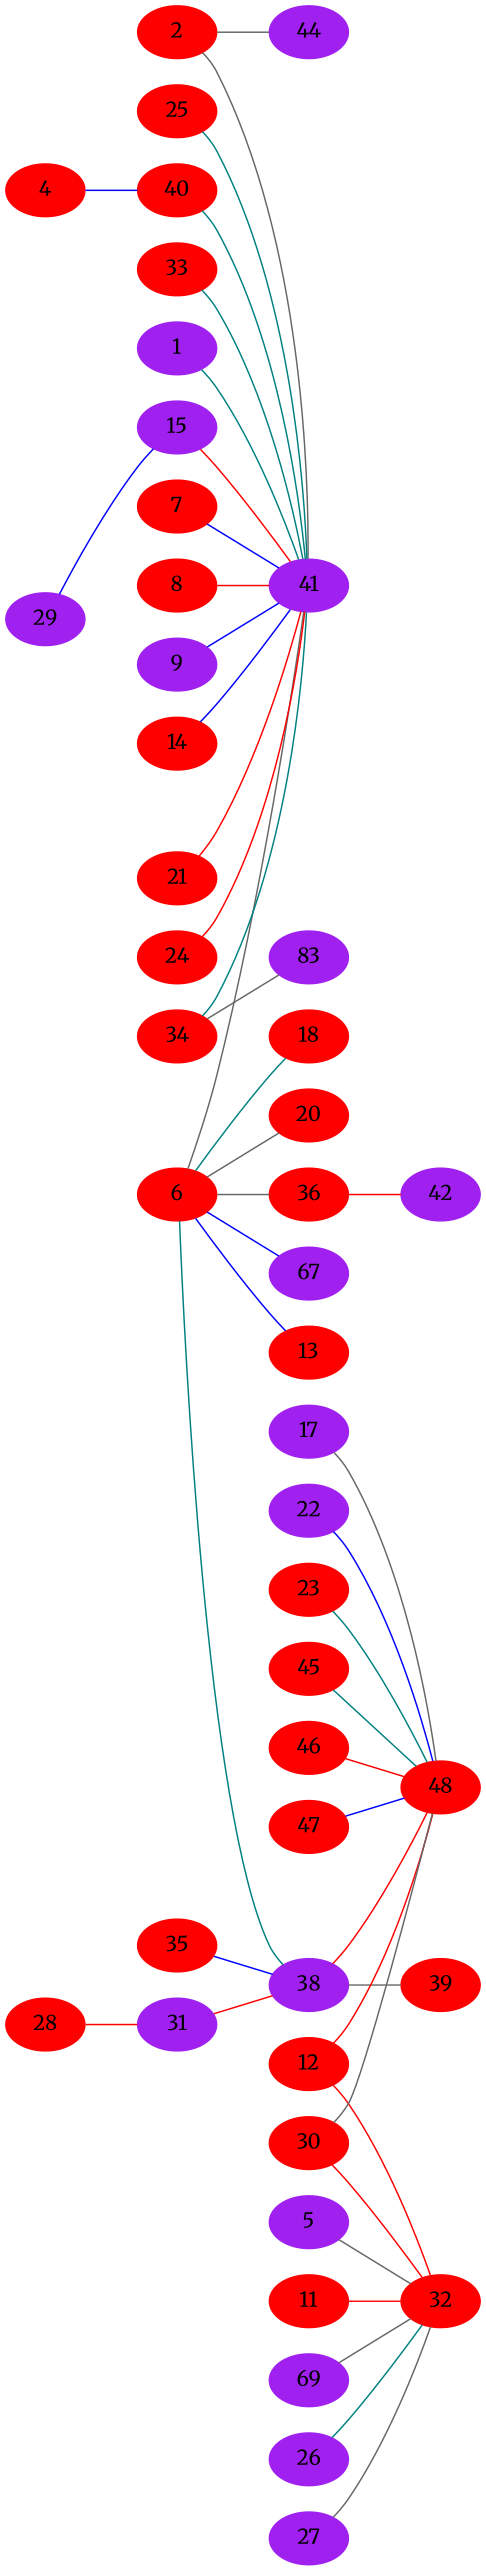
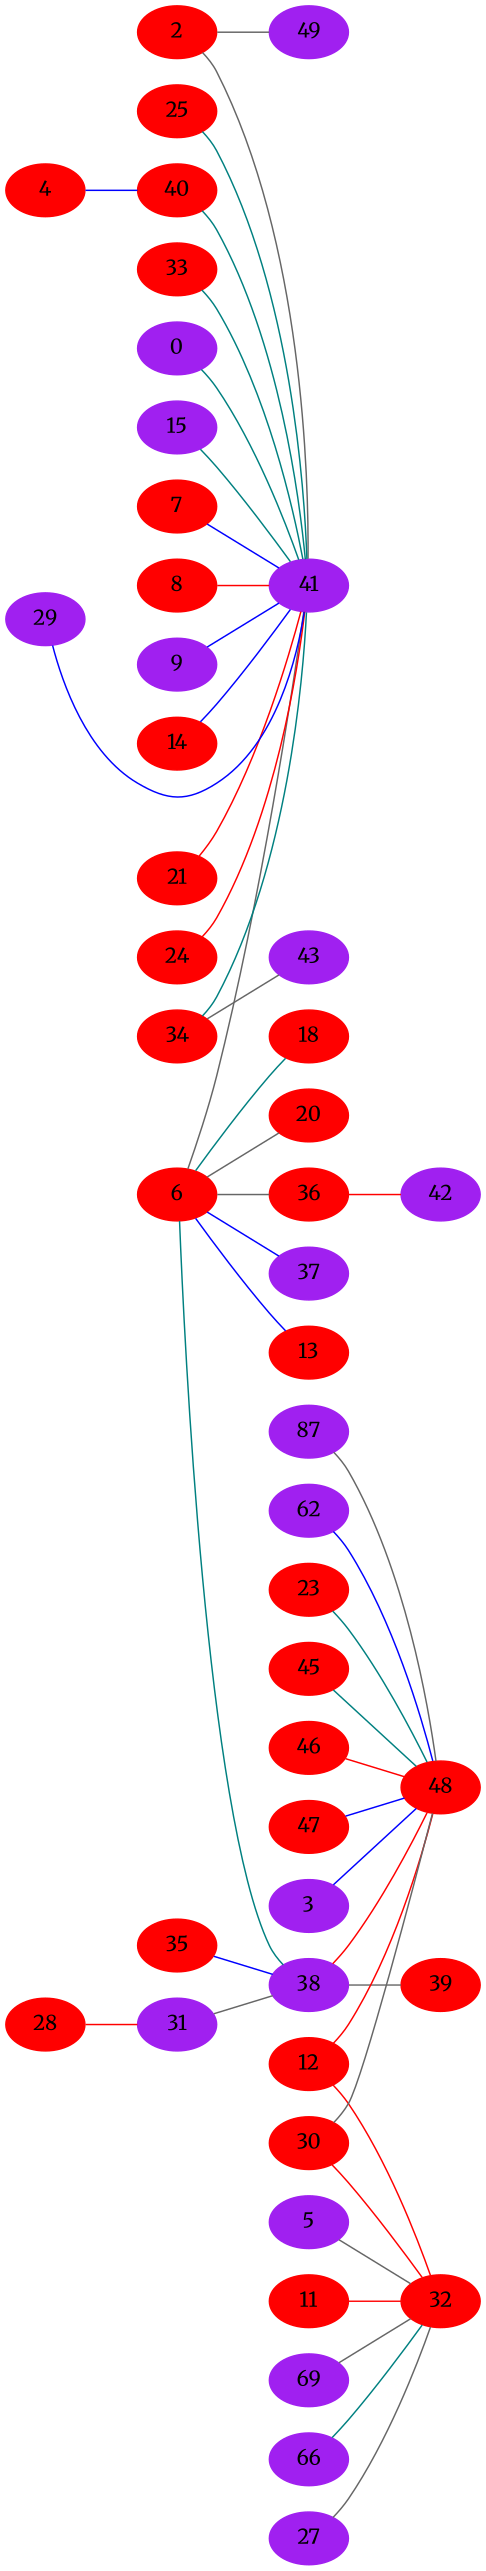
(309, 32) -> (309, 32)
(177, 348) -> (177, 348)
(247, 504) -> (247, 504)
(102, 519) -> (193, 795)
(309, 957) -> (309, 957)
(309, 1274) -> (309, 1274)
(309, 1432) -> (309, 1432)
(309, 1511) -> (309, 1511)
none -> (309, 1906)
(243, 2005) -> (243, 2005)
(309, 2459) -> (309, 2459)
